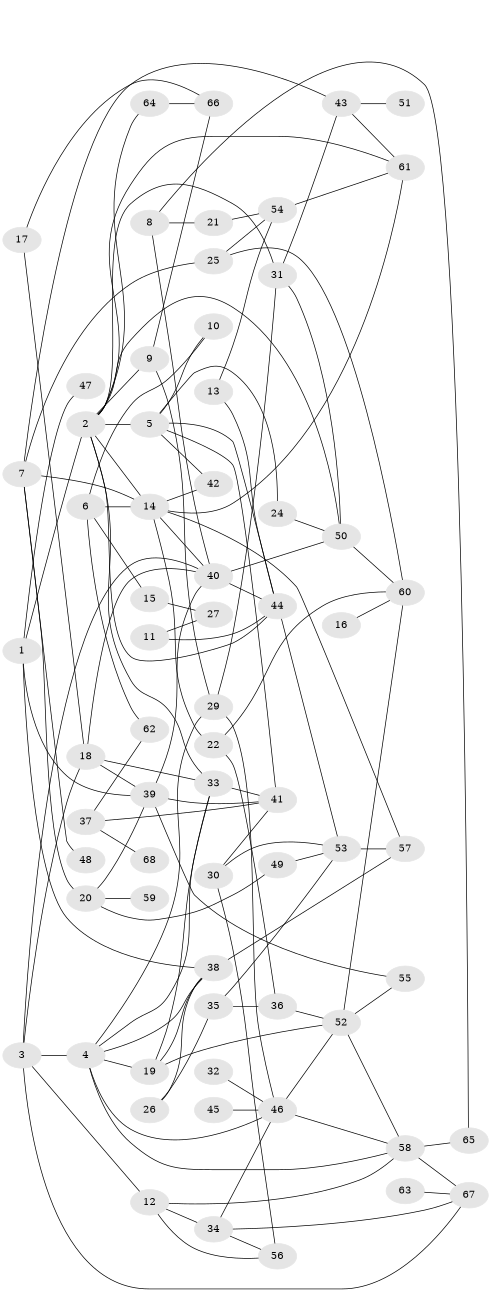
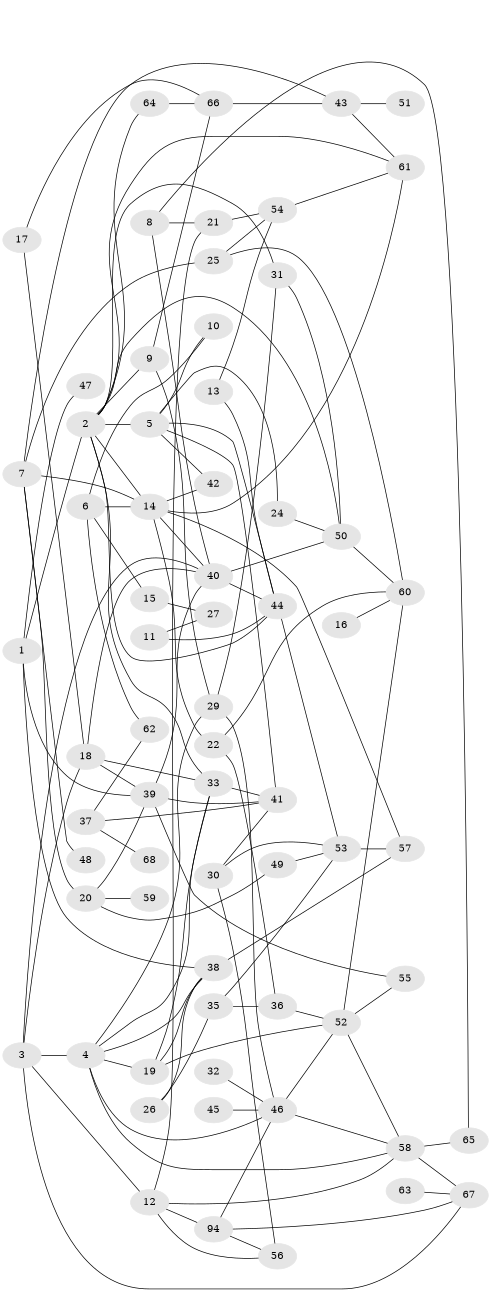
(311, 190) -> (278, 104)
none -> (172, 686)
(214, 1229) -> (214, 1229)
